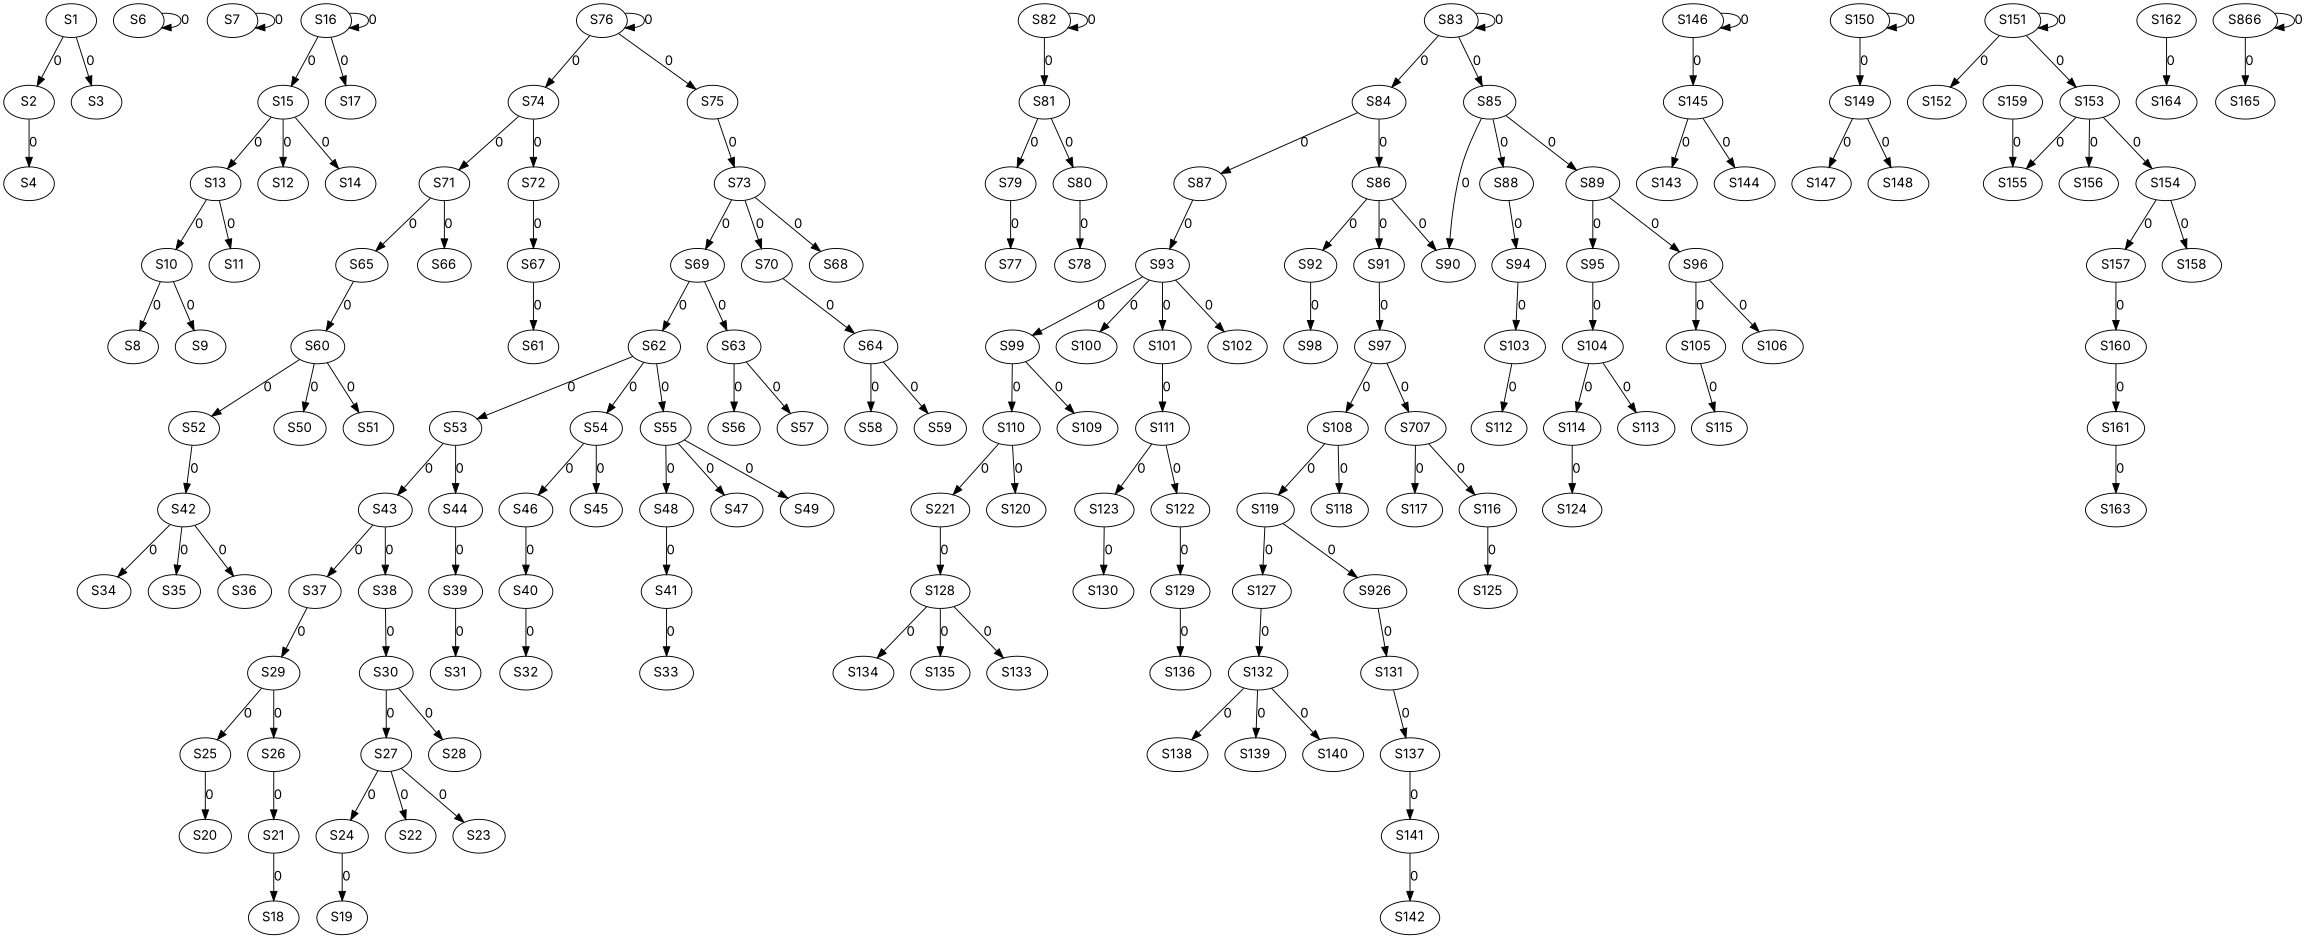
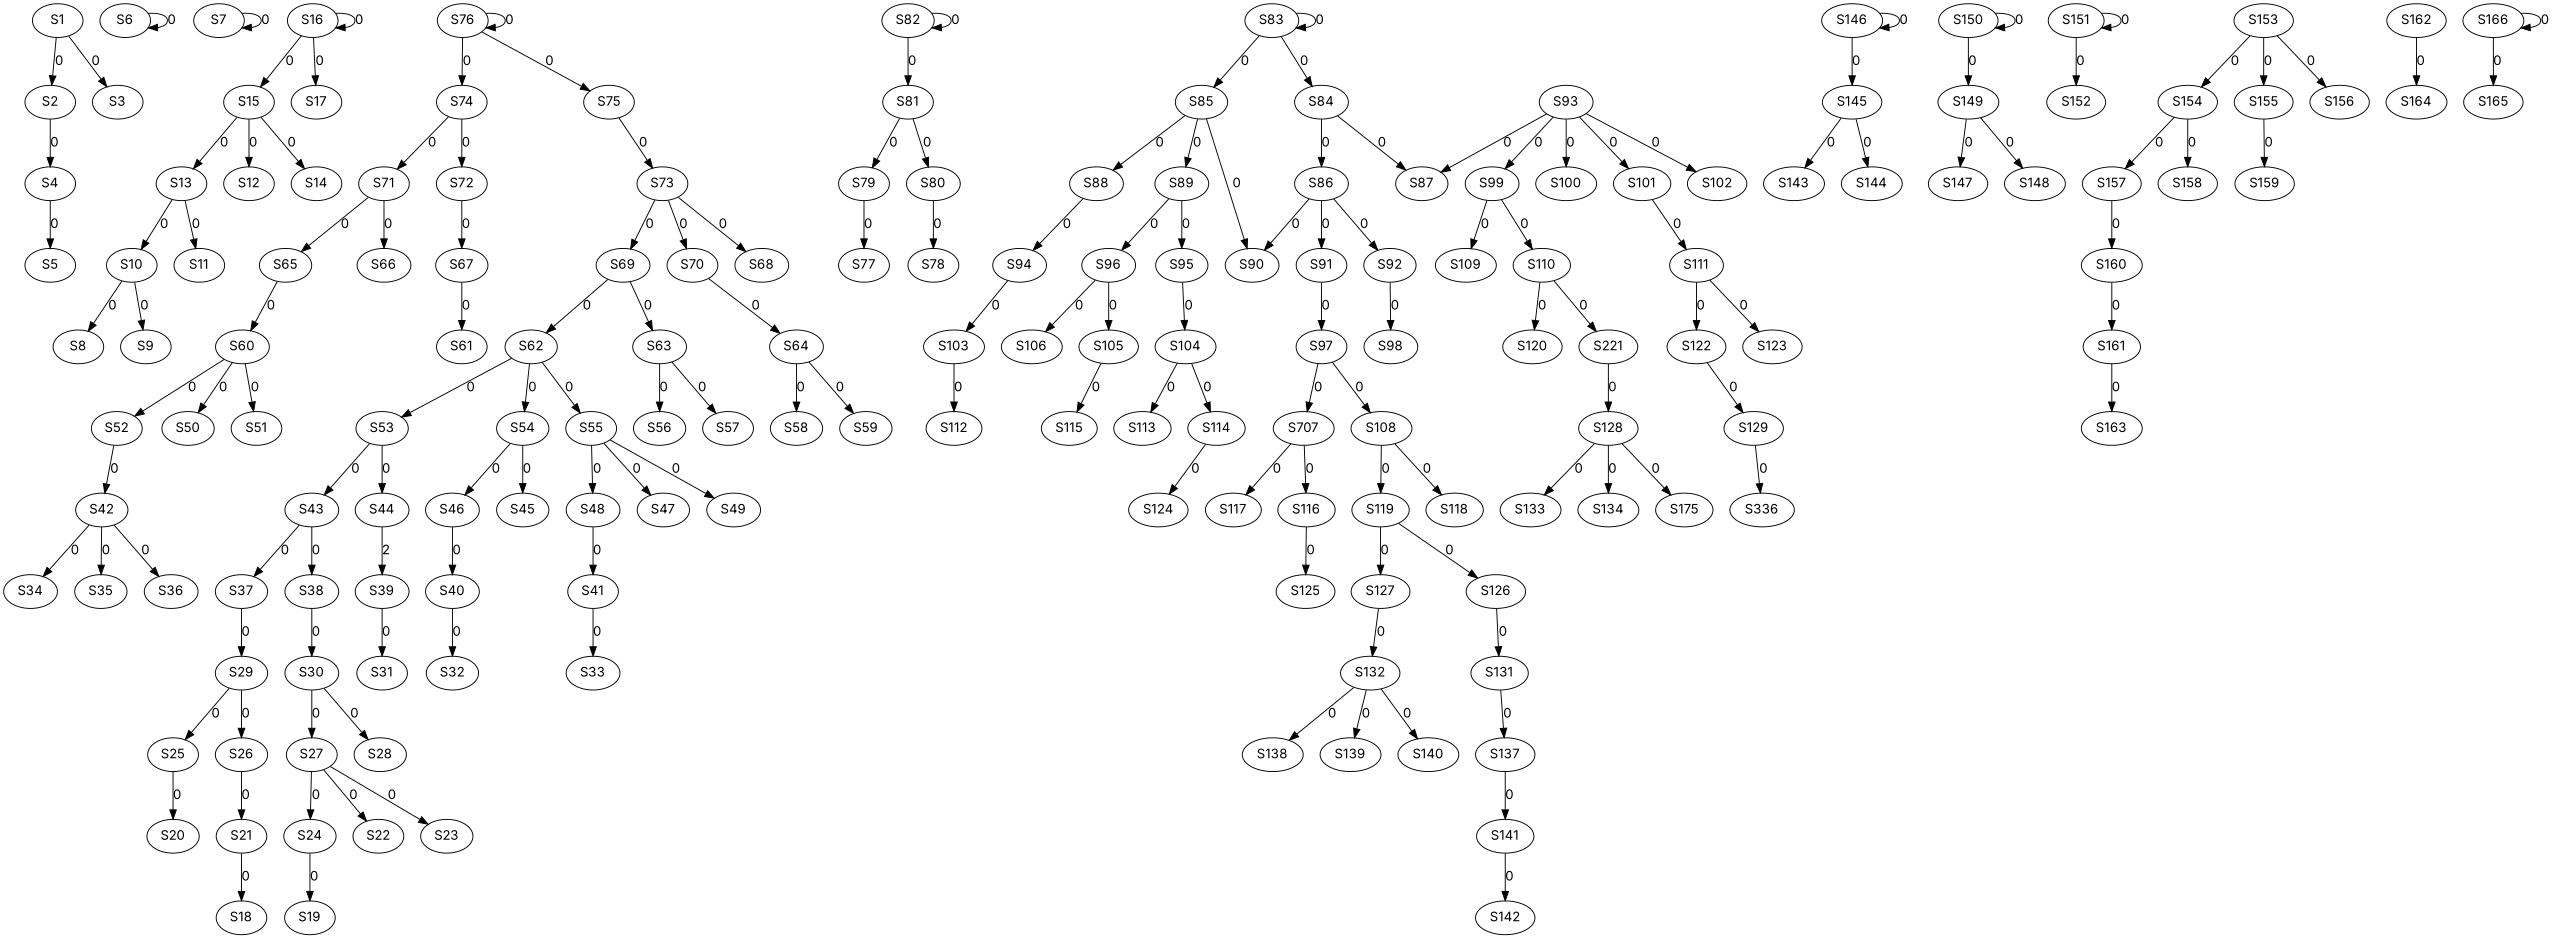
(2245, 21) -> (2493, 21)
(2048, 58) -> none
(2013, 138) -> (2264, 138)
(1183, 220) -> (1498, 141)
none -> (50, 265)
(460, 551) -> (386, 551)
(1103, 592) -> none
(1375, 592) -> (1496, 592)
(940, 673) -> (1684, 510)
(1180, 673) -> (1762, 510)
